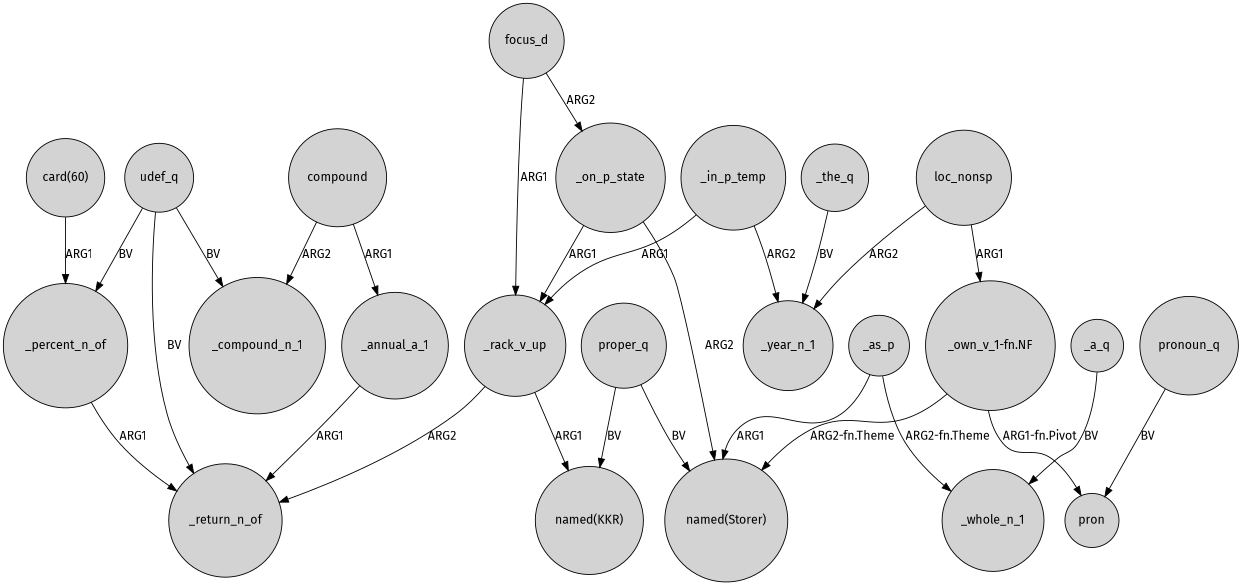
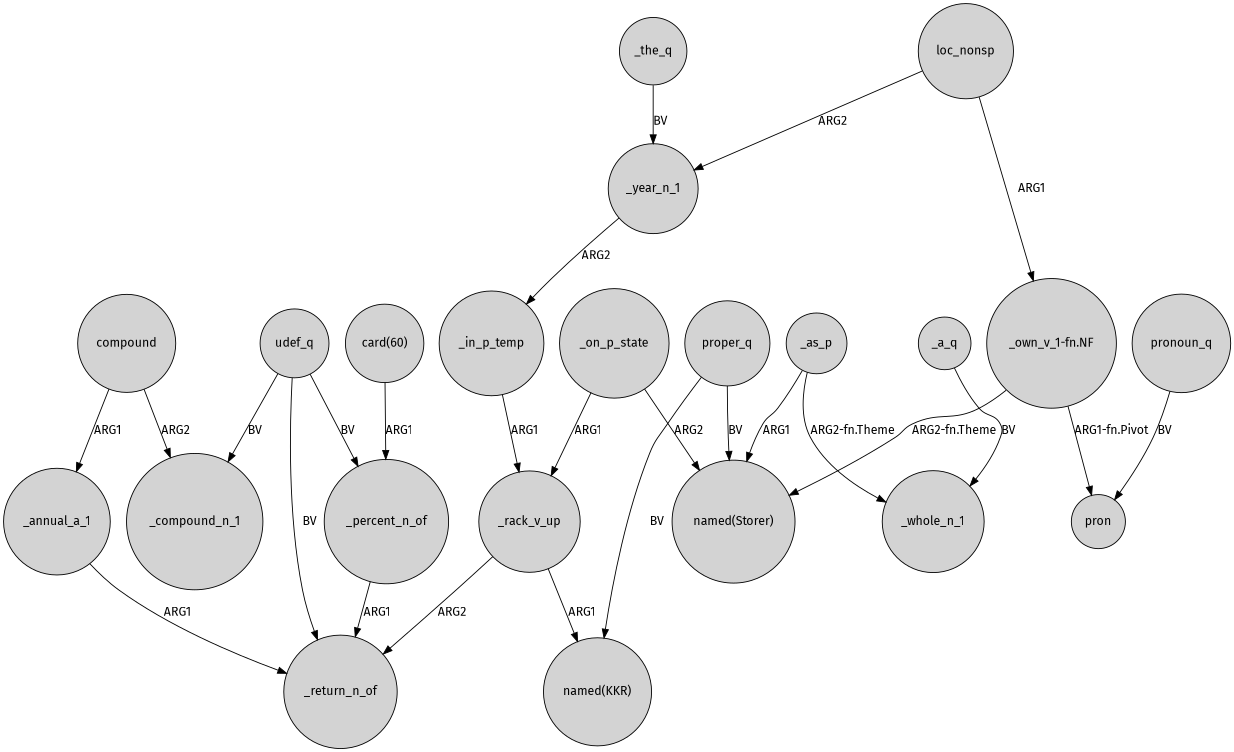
(527, 41) -> none
(766, 259) -> (575, 257)
